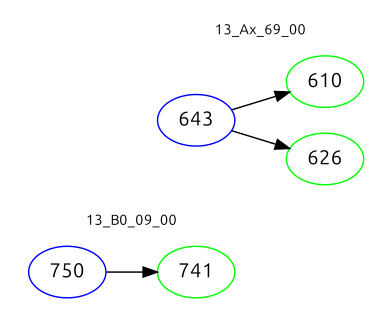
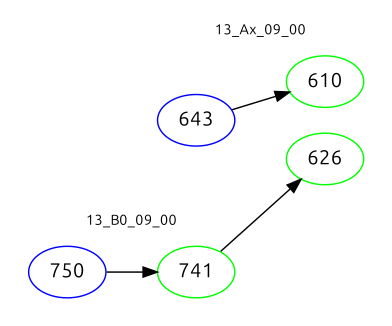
(261, 31) -> (261, 31)
(254, 138) -> (255, 220)
